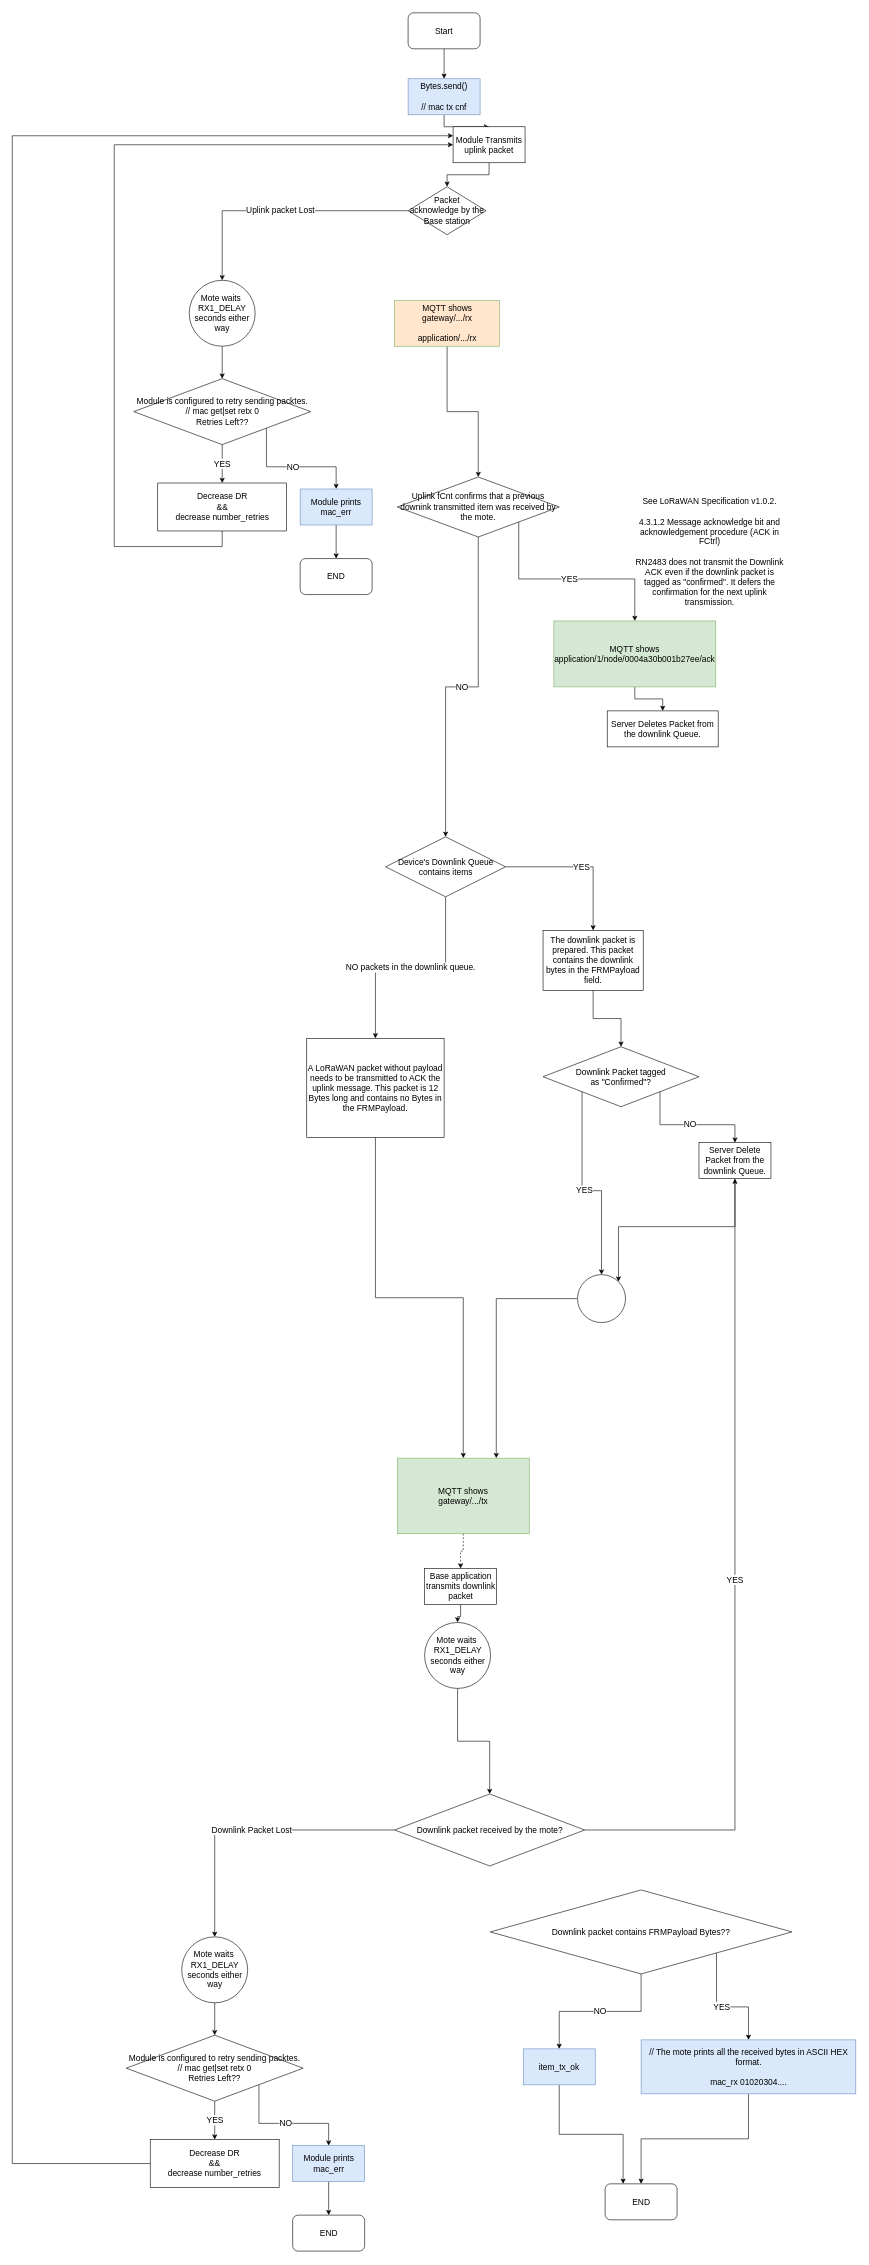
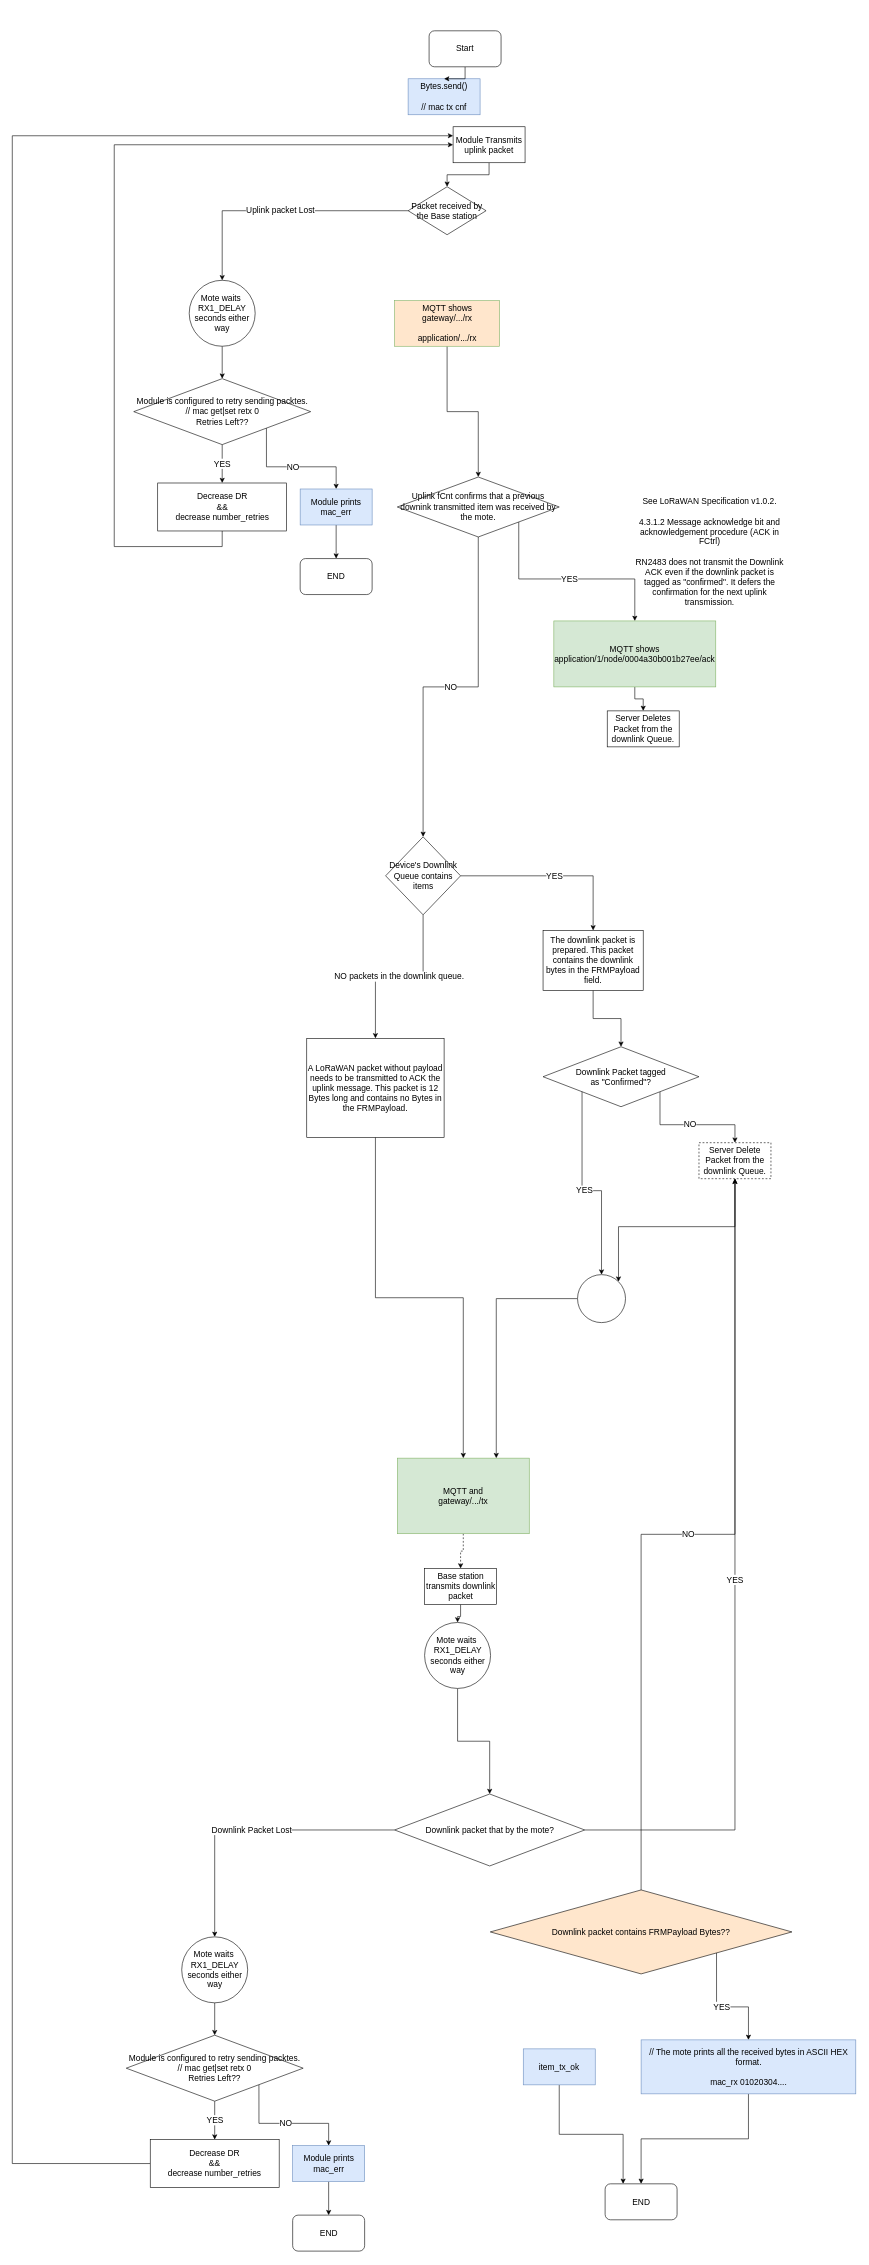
(444, 30) -> (465, 48)
(447, 126) -> none
(447, 210) -> (447, 210)
(663, 729) -> (644, 729)
(446, 867) -> (423, 876)
(735, 1161) -> (735, 1161)
(464, 1496) -> (464, 1496)
(461, 1587) -> (461, 1587)
(490, 1830) -> (490, 1830)
(641, 1932) -> (641, 1932)
(602, 2012) -> (687, 1535)
